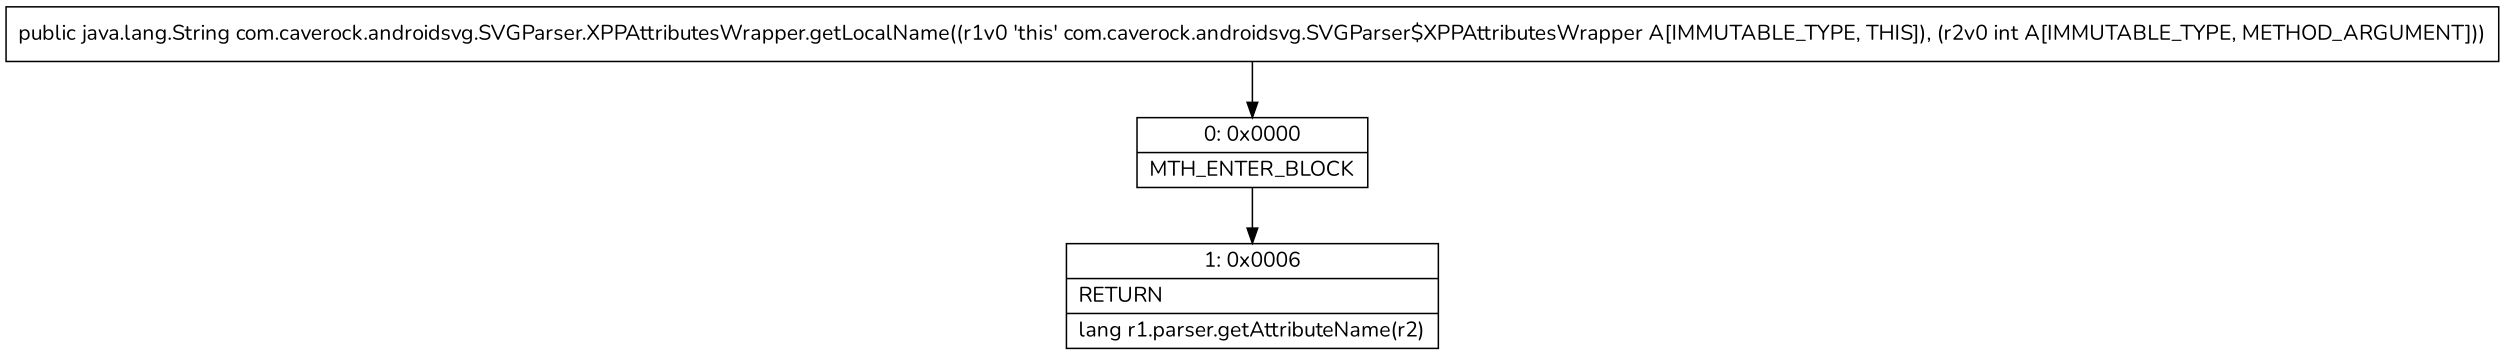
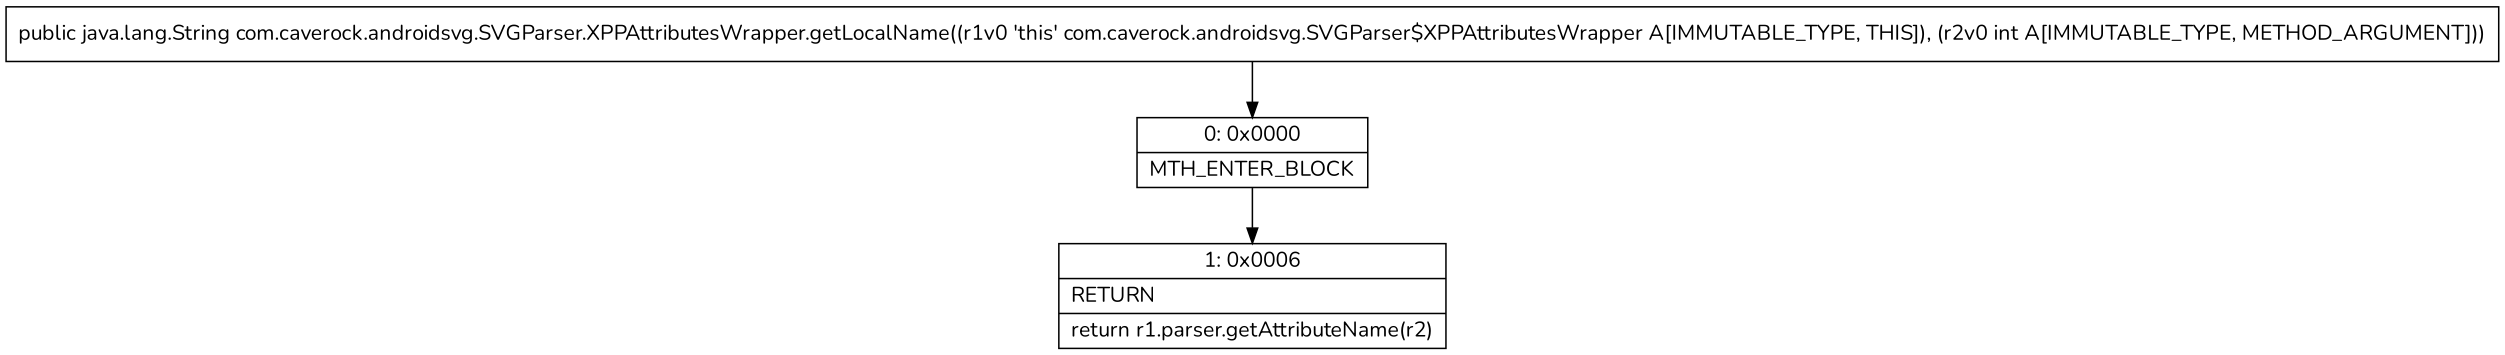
(1252, 330) -> (1252, 330)
